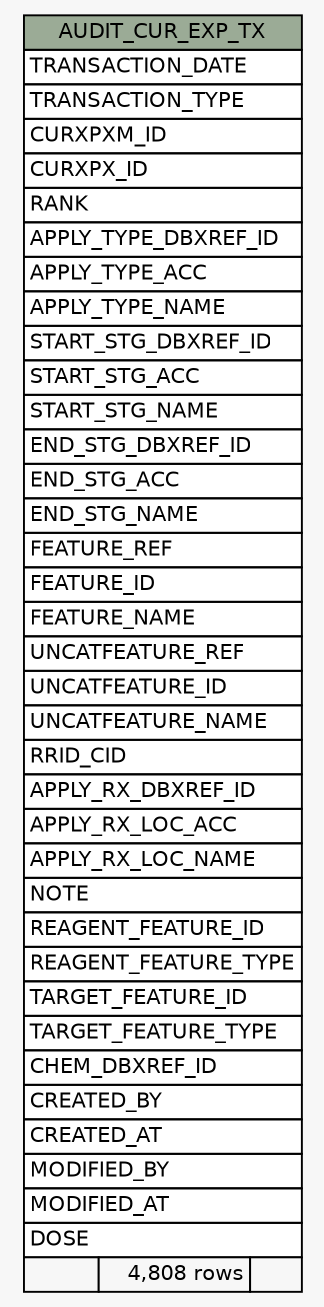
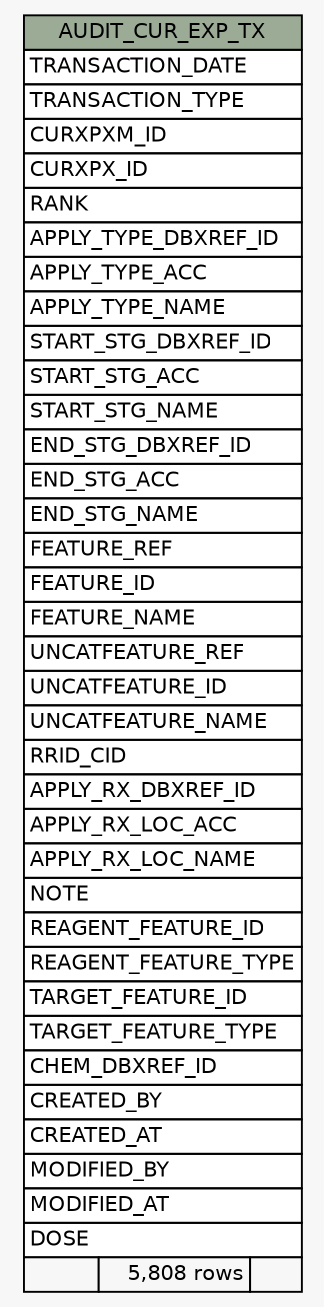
(186, 1274) -> (186, 1274)
